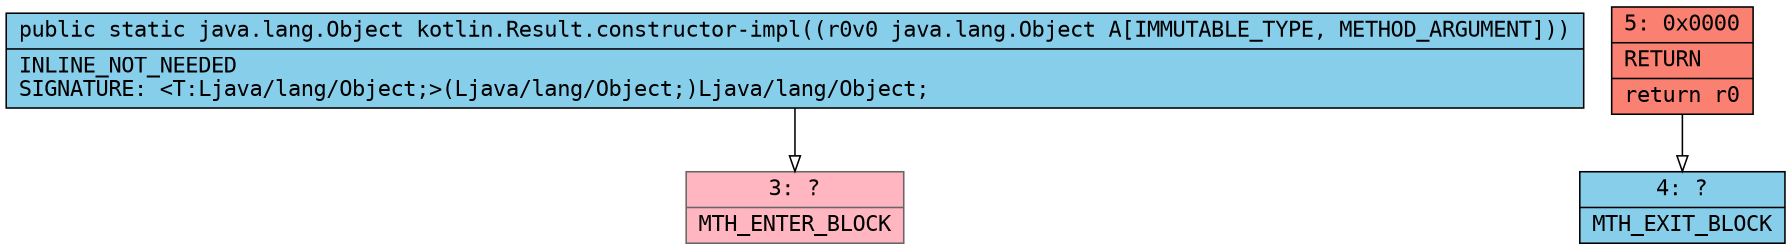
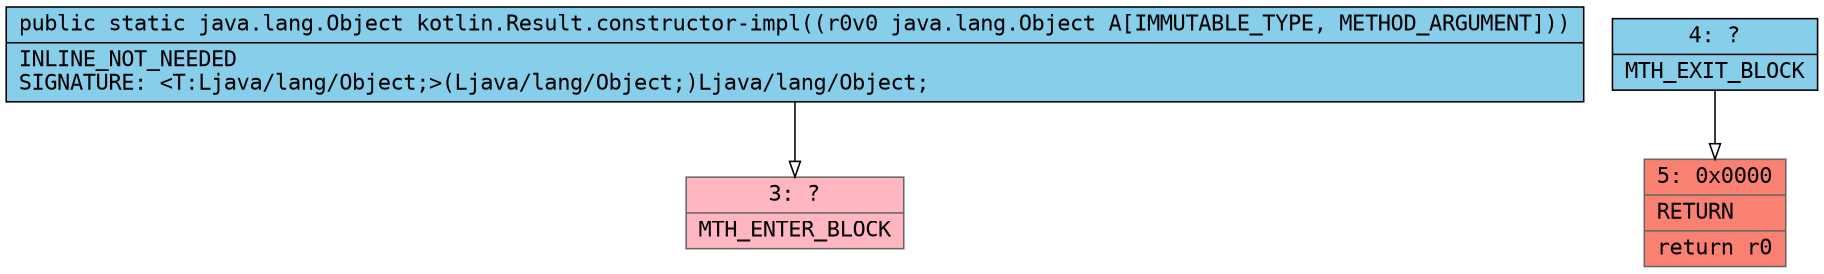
(1682, 61) -> (1715, 213)
(1682, 135) -> (1715, 117)
